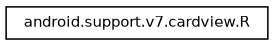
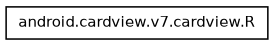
(137, 23) -> (137, 23)
